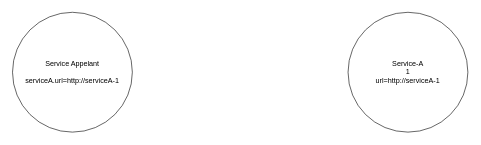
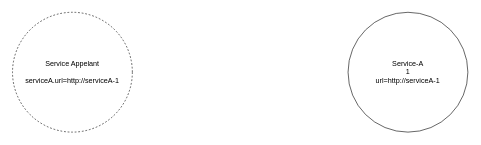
(72, 72) -> (72, 72)
